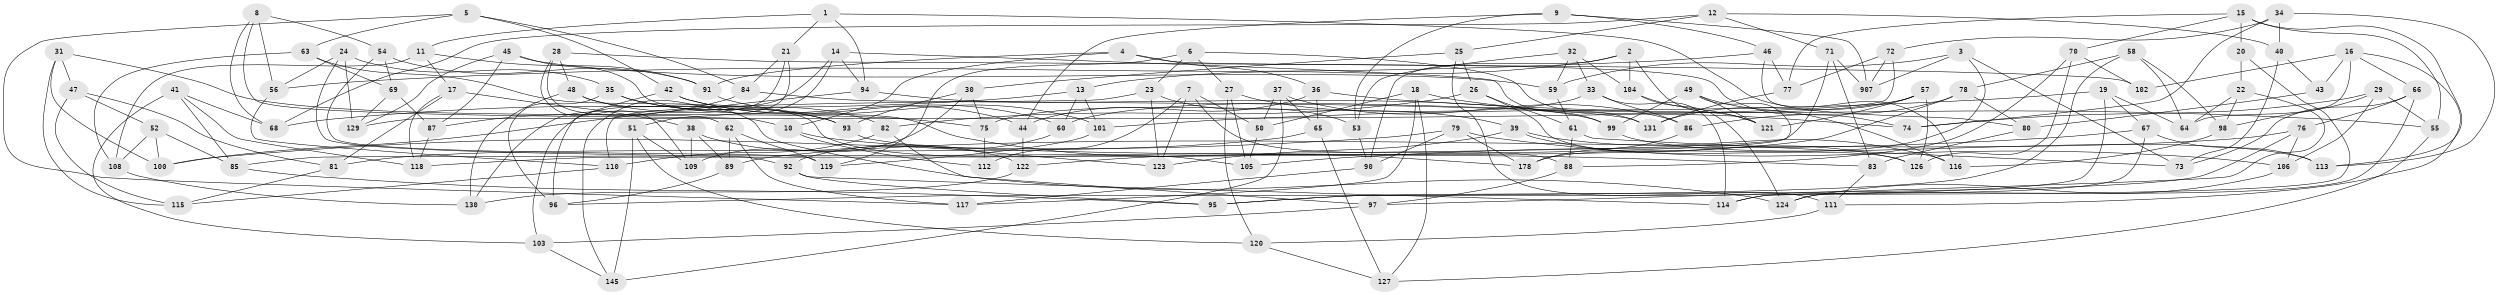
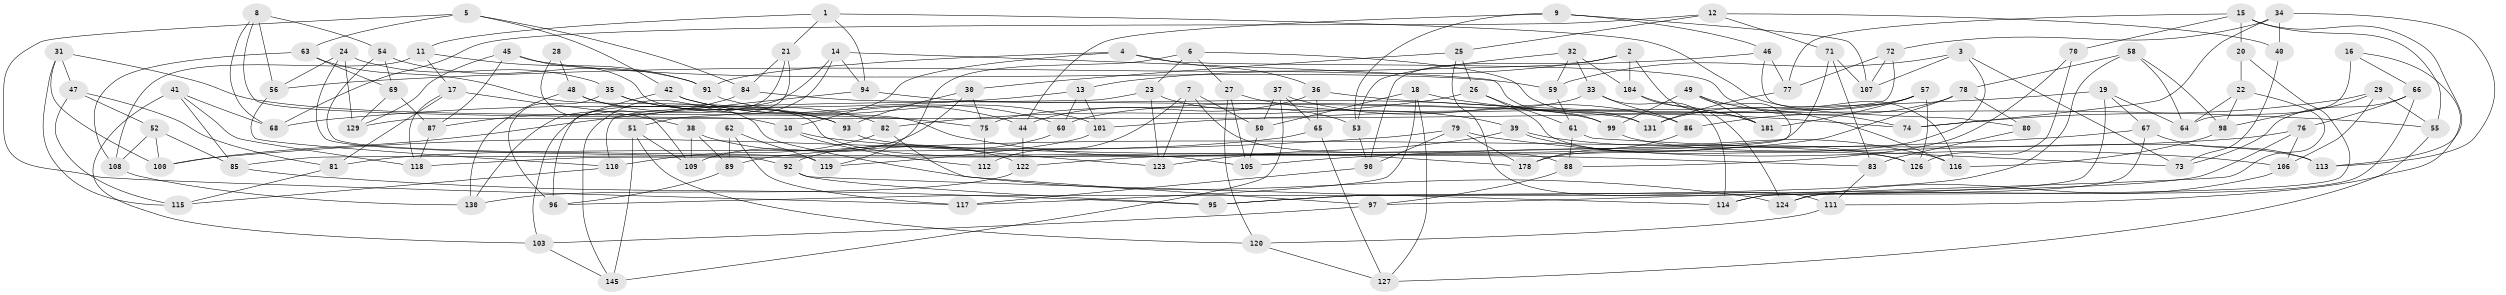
(1867, 90) -> (1867, 90)
(2142, 90) -> none
(2320, 90) -> none
(614, 115) -> none
(1767, 129) -> (1767, 129)
